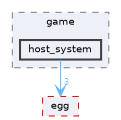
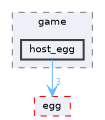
(61, 50) -> (52, 50)
